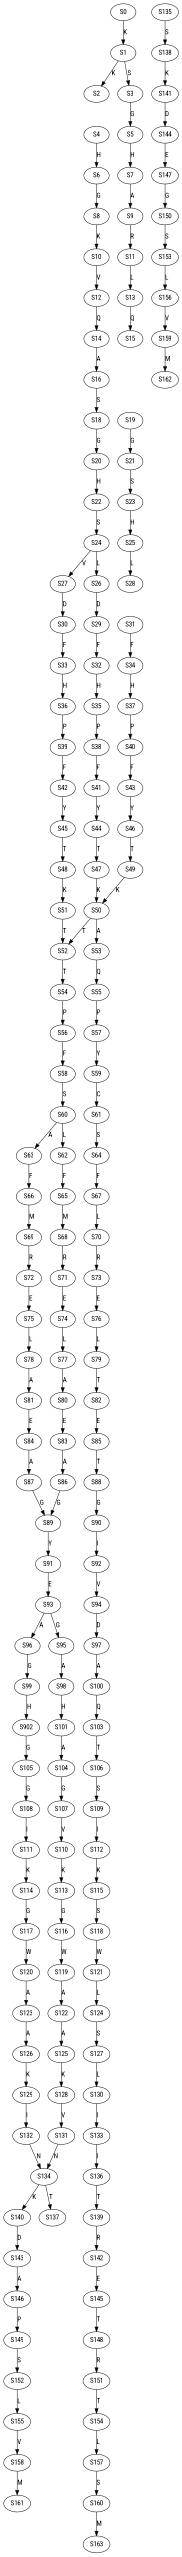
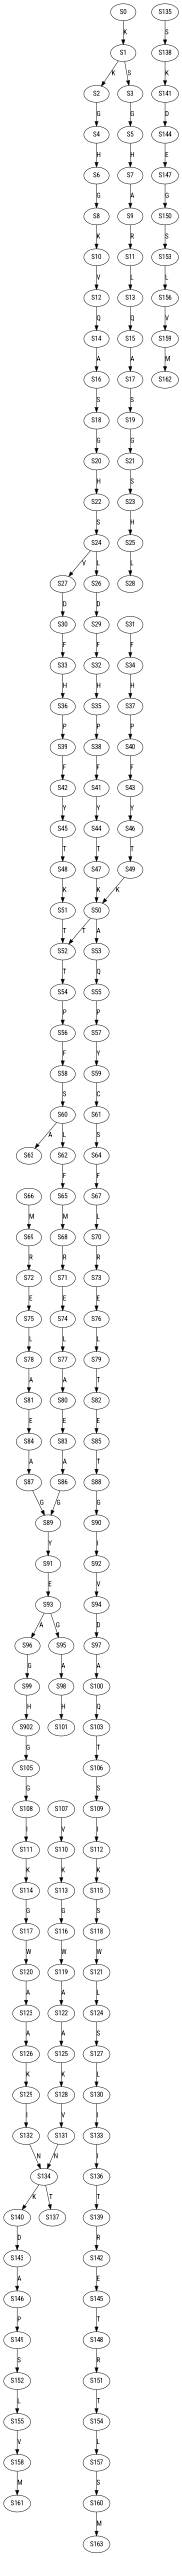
none -> (97, 112)
none -> (130, 380)
(29, 1174) -> none
(61, 1768) -> none
